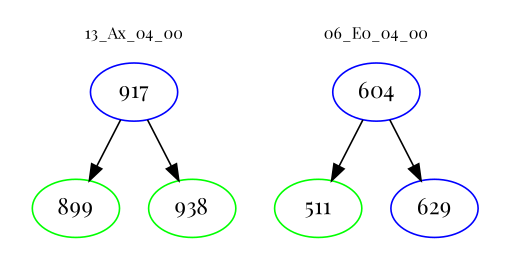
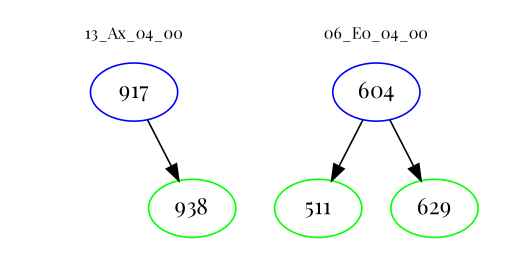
(76, 208) -> none
(435, 208) -> (435, 208)
